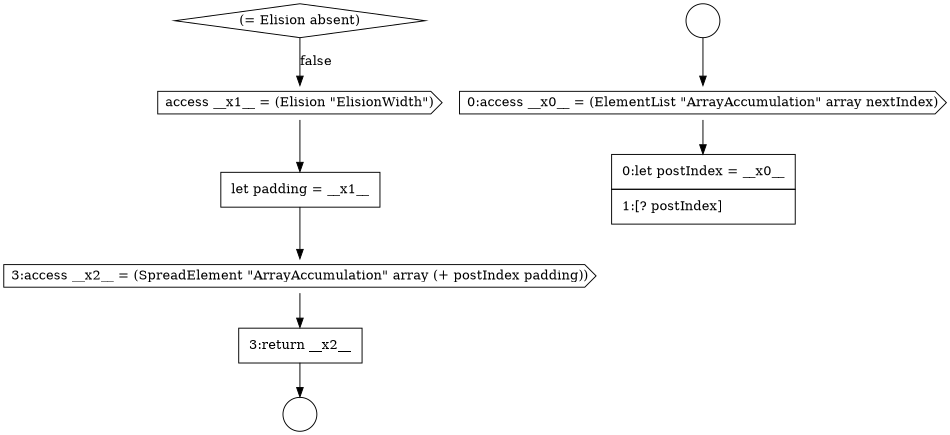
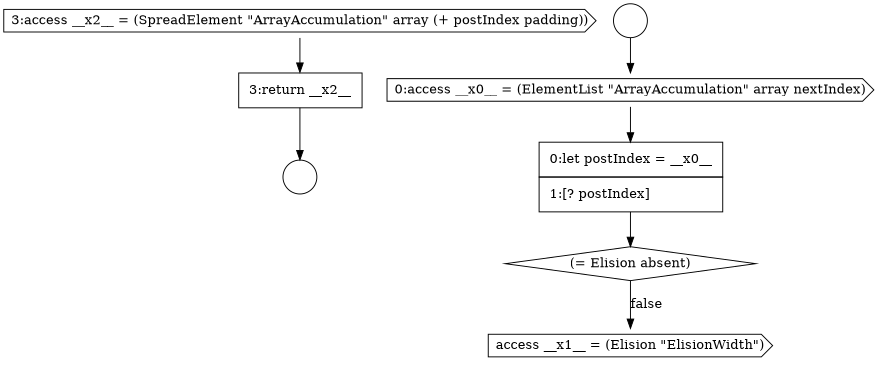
(300, 189) -> none
none -> (630, 225)
